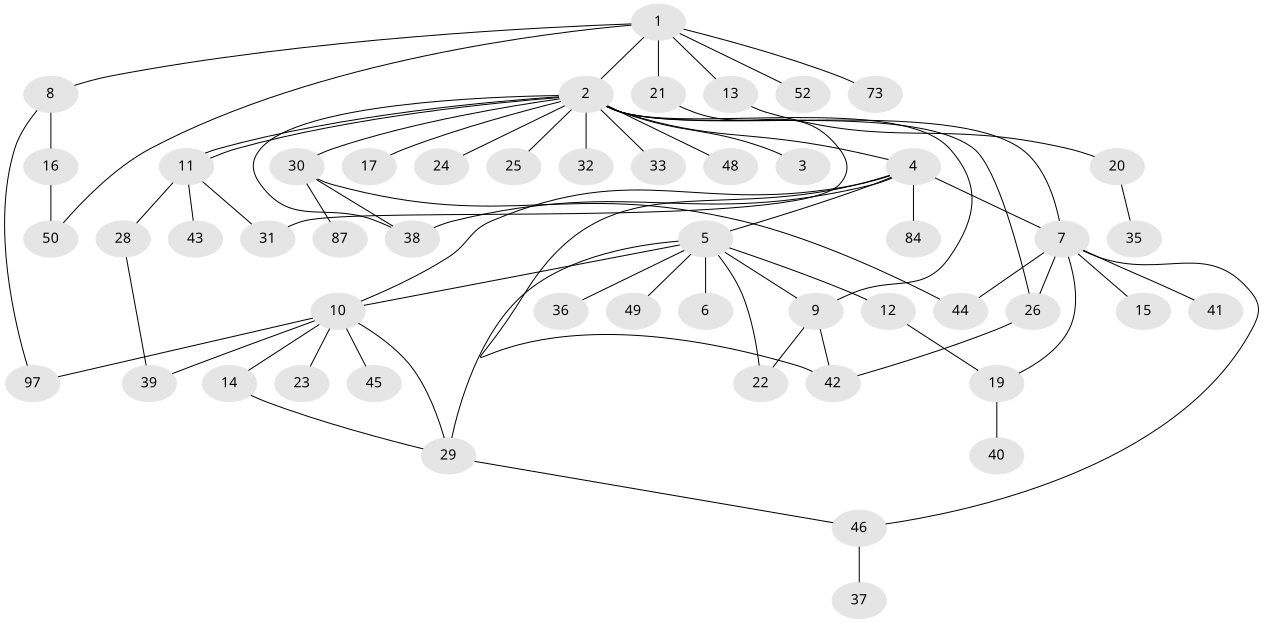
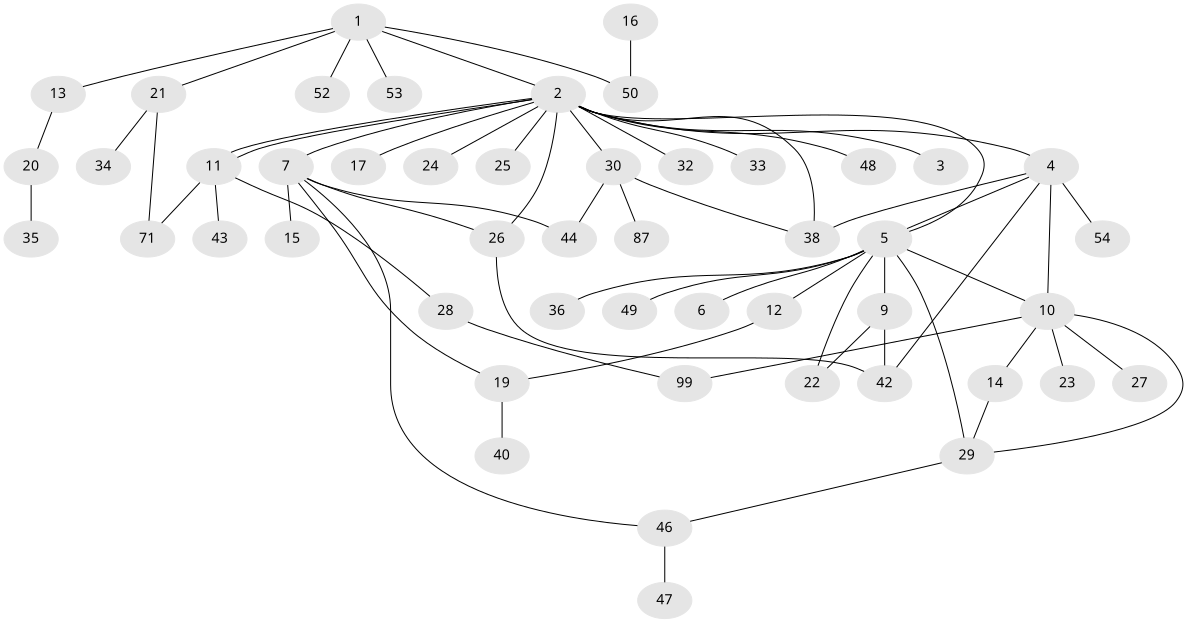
(51, 94) -> none
(875, 94) -> (395, 94)
(942, 144) -> (842, 115)
none -> (103, 167)
(988, 203) -> none
(268, 239) -> (148, 239)
(913, 239) -> (1103, 239)
(1216, 311) -> none
(33, 384) -> (1140, 384)
(149, 384) -> (685, 384)
(374, 384) -> none
(859, 600) -> (665, 600)
